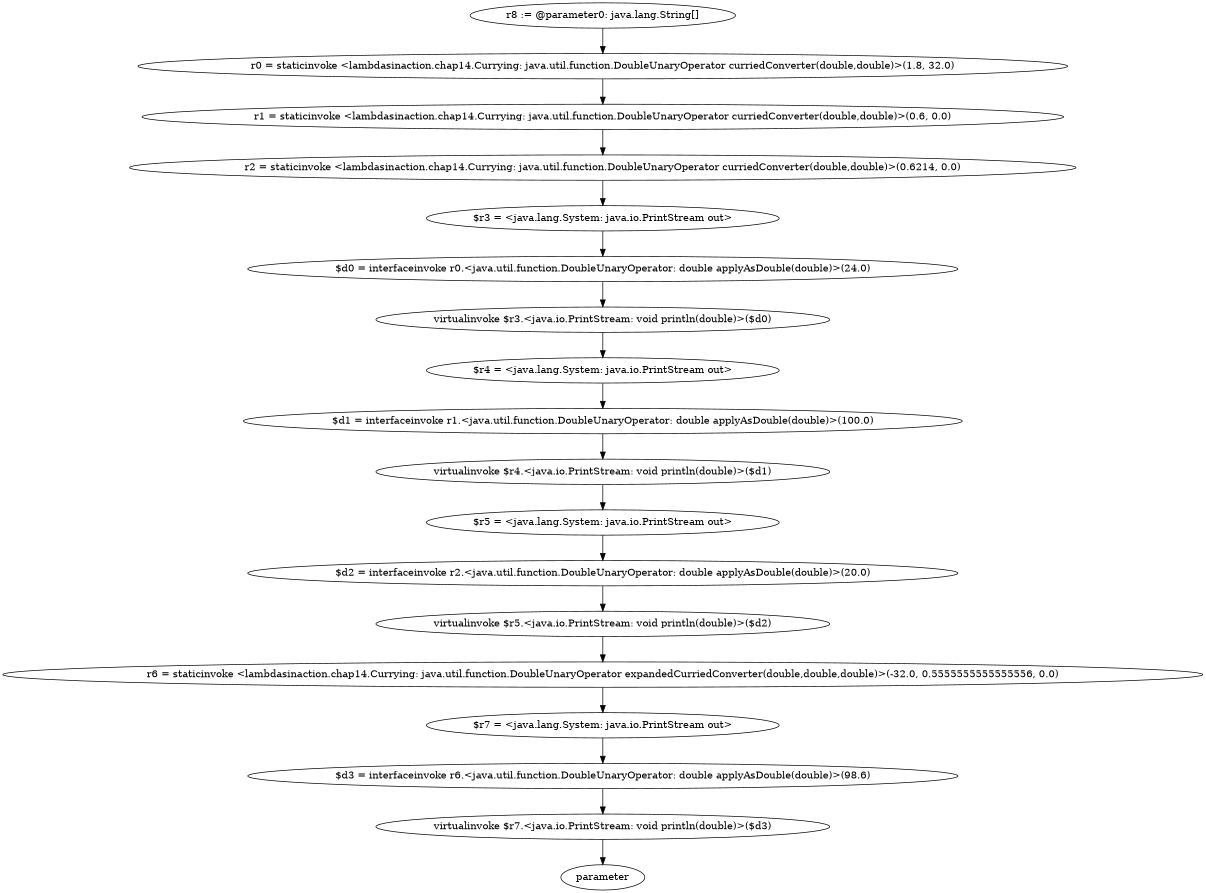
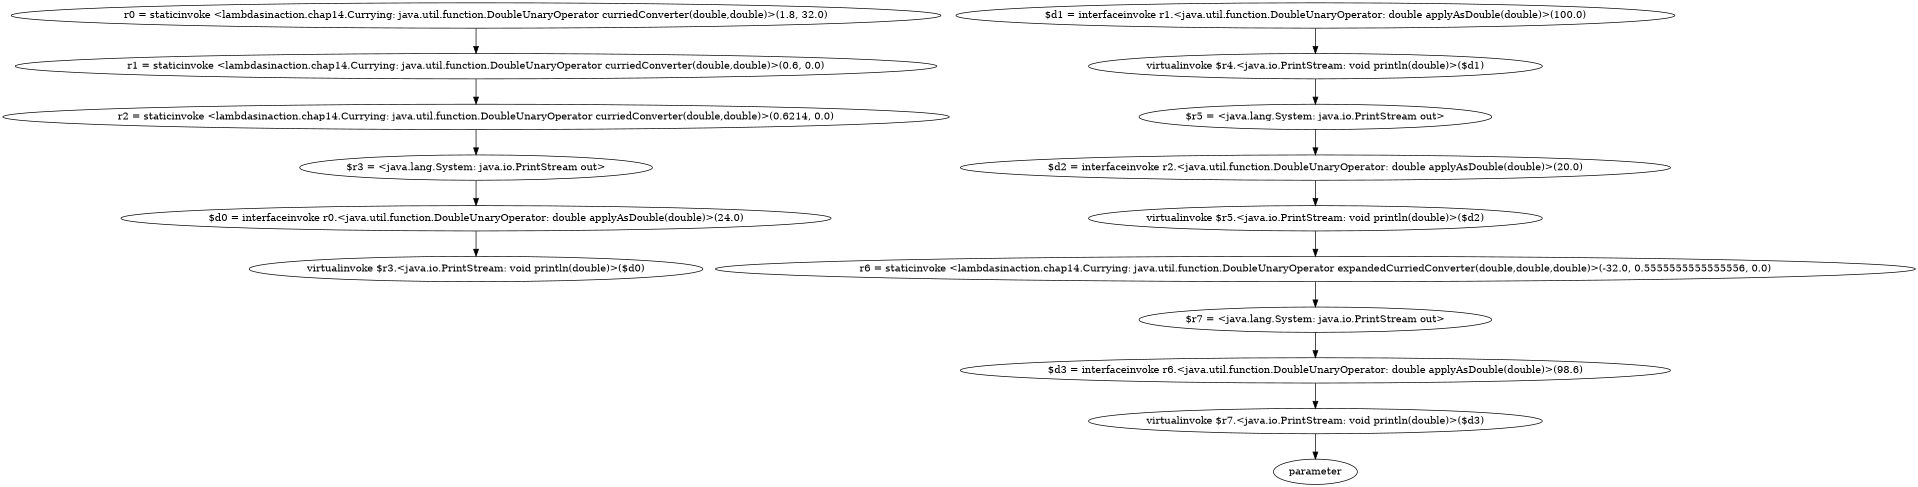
(603, 15) -> none
(603, 370) -> none
